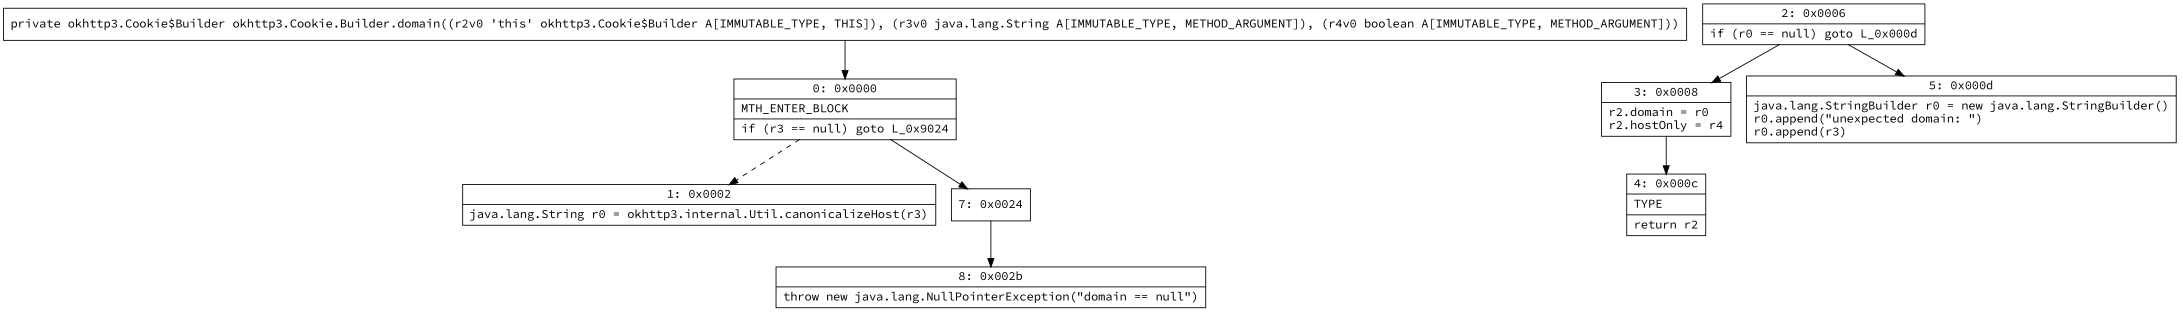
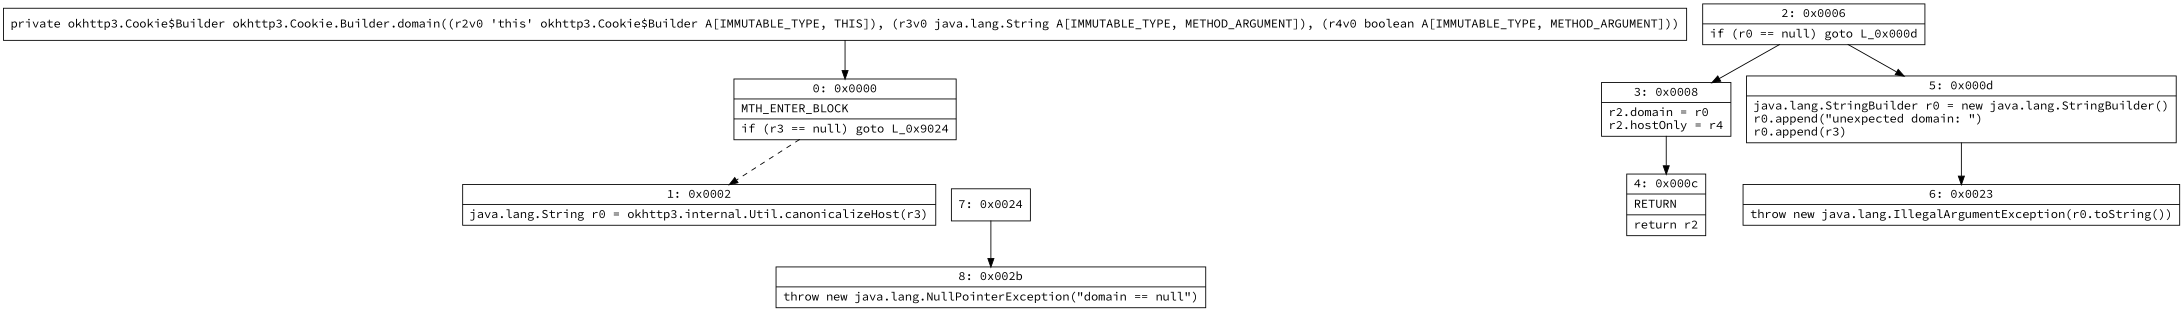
(925, 162) -> none
(1648, 204) -> (1655, 204)
none -> (1961, 205)
